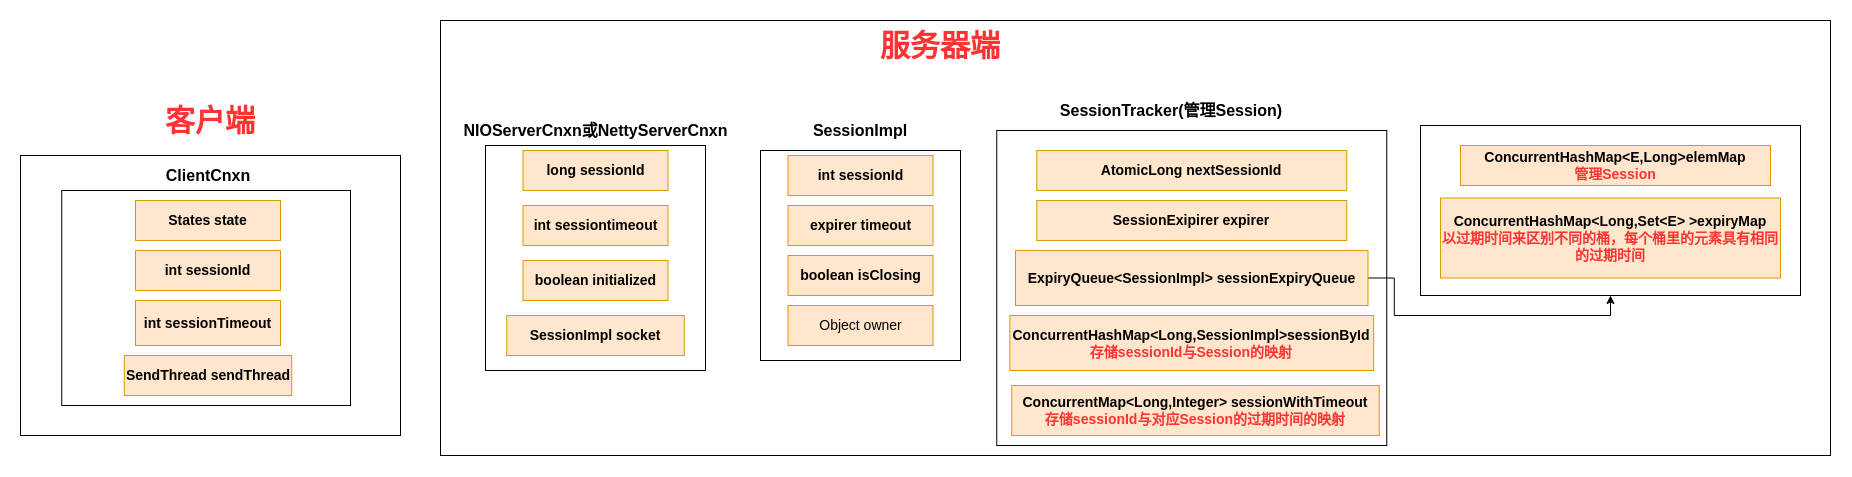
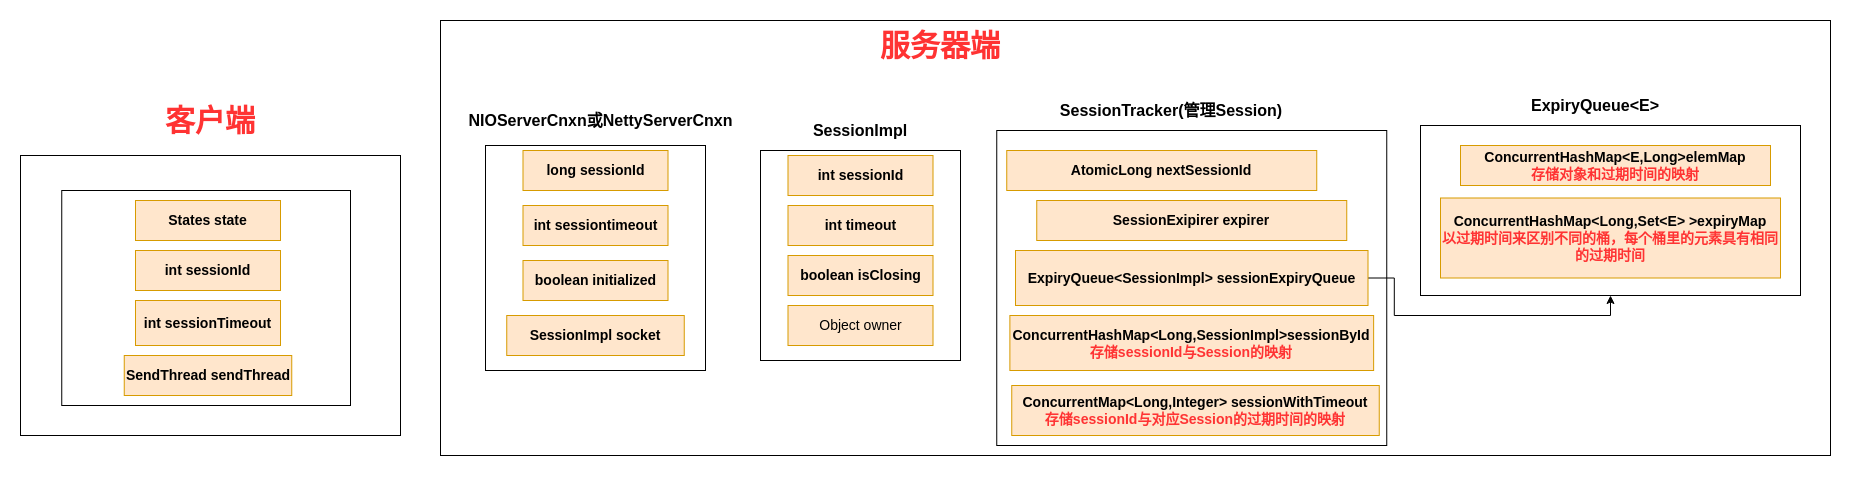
none -> (1596, 106)
(596, 131) -> (601, 121)
(1616, 166) -> (1616, 166)
(1192, 171) -> (1162, 171)
(208, 176) -> none
(861, 226) -> (861, 226)
